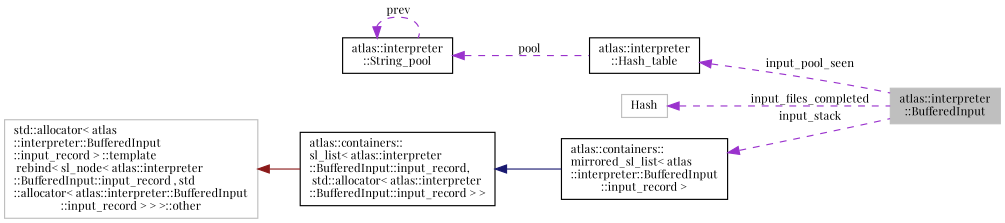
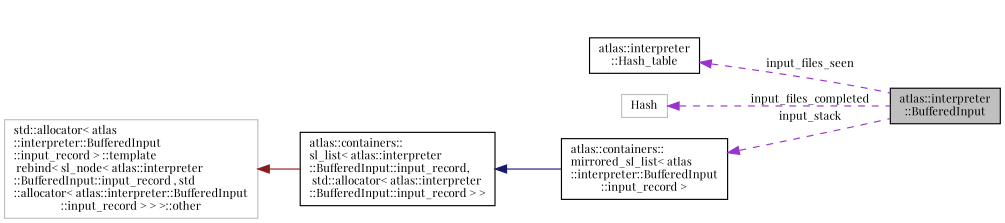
(398, 56) -> none
(809, 64) -> (809, 64)
(945, 106) -> (945, 106)
